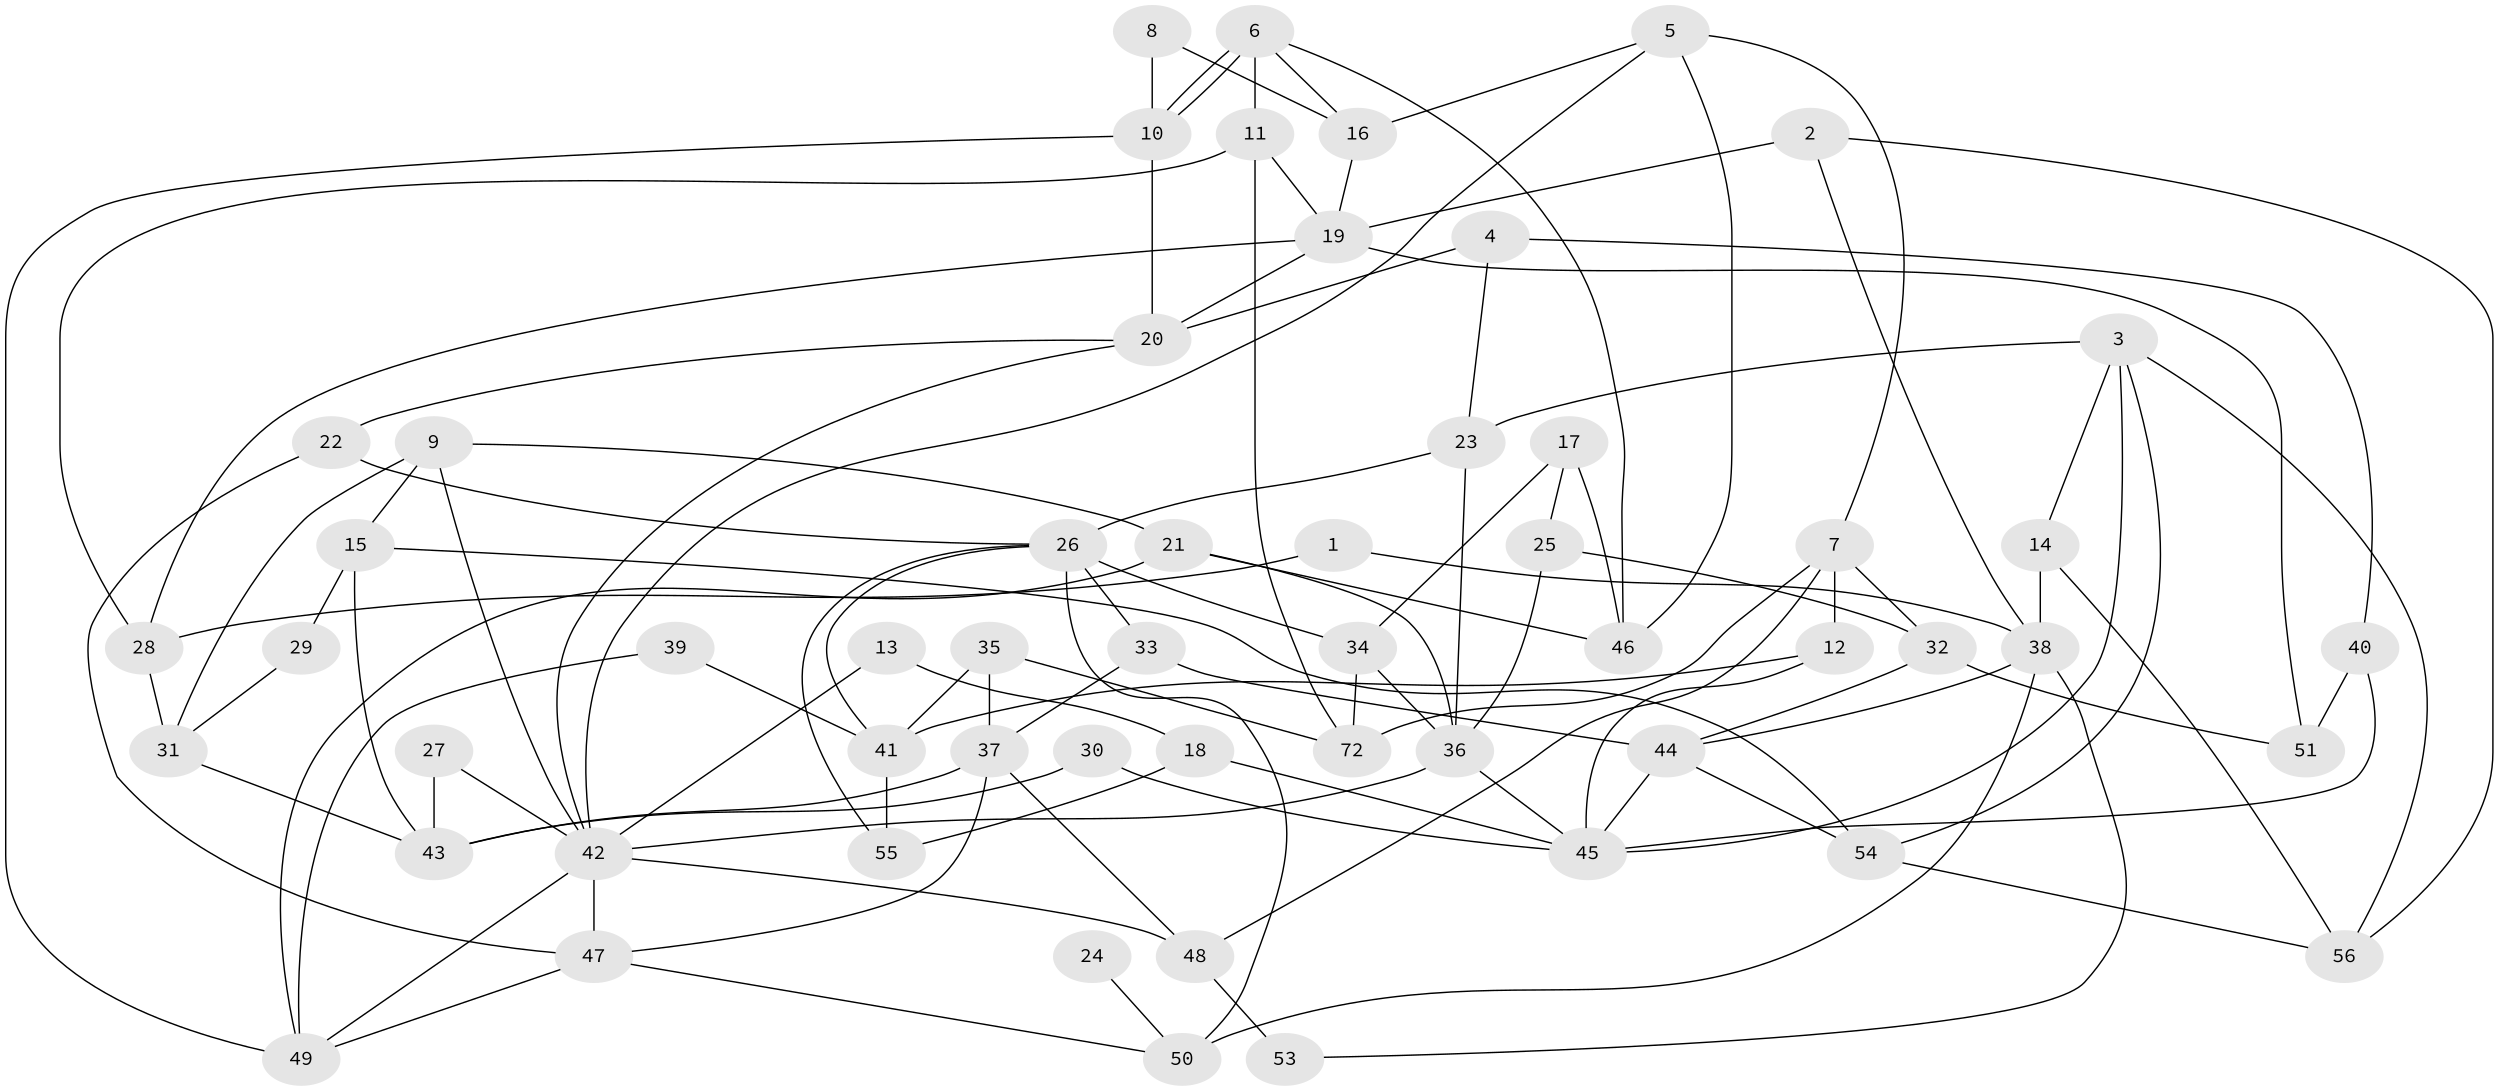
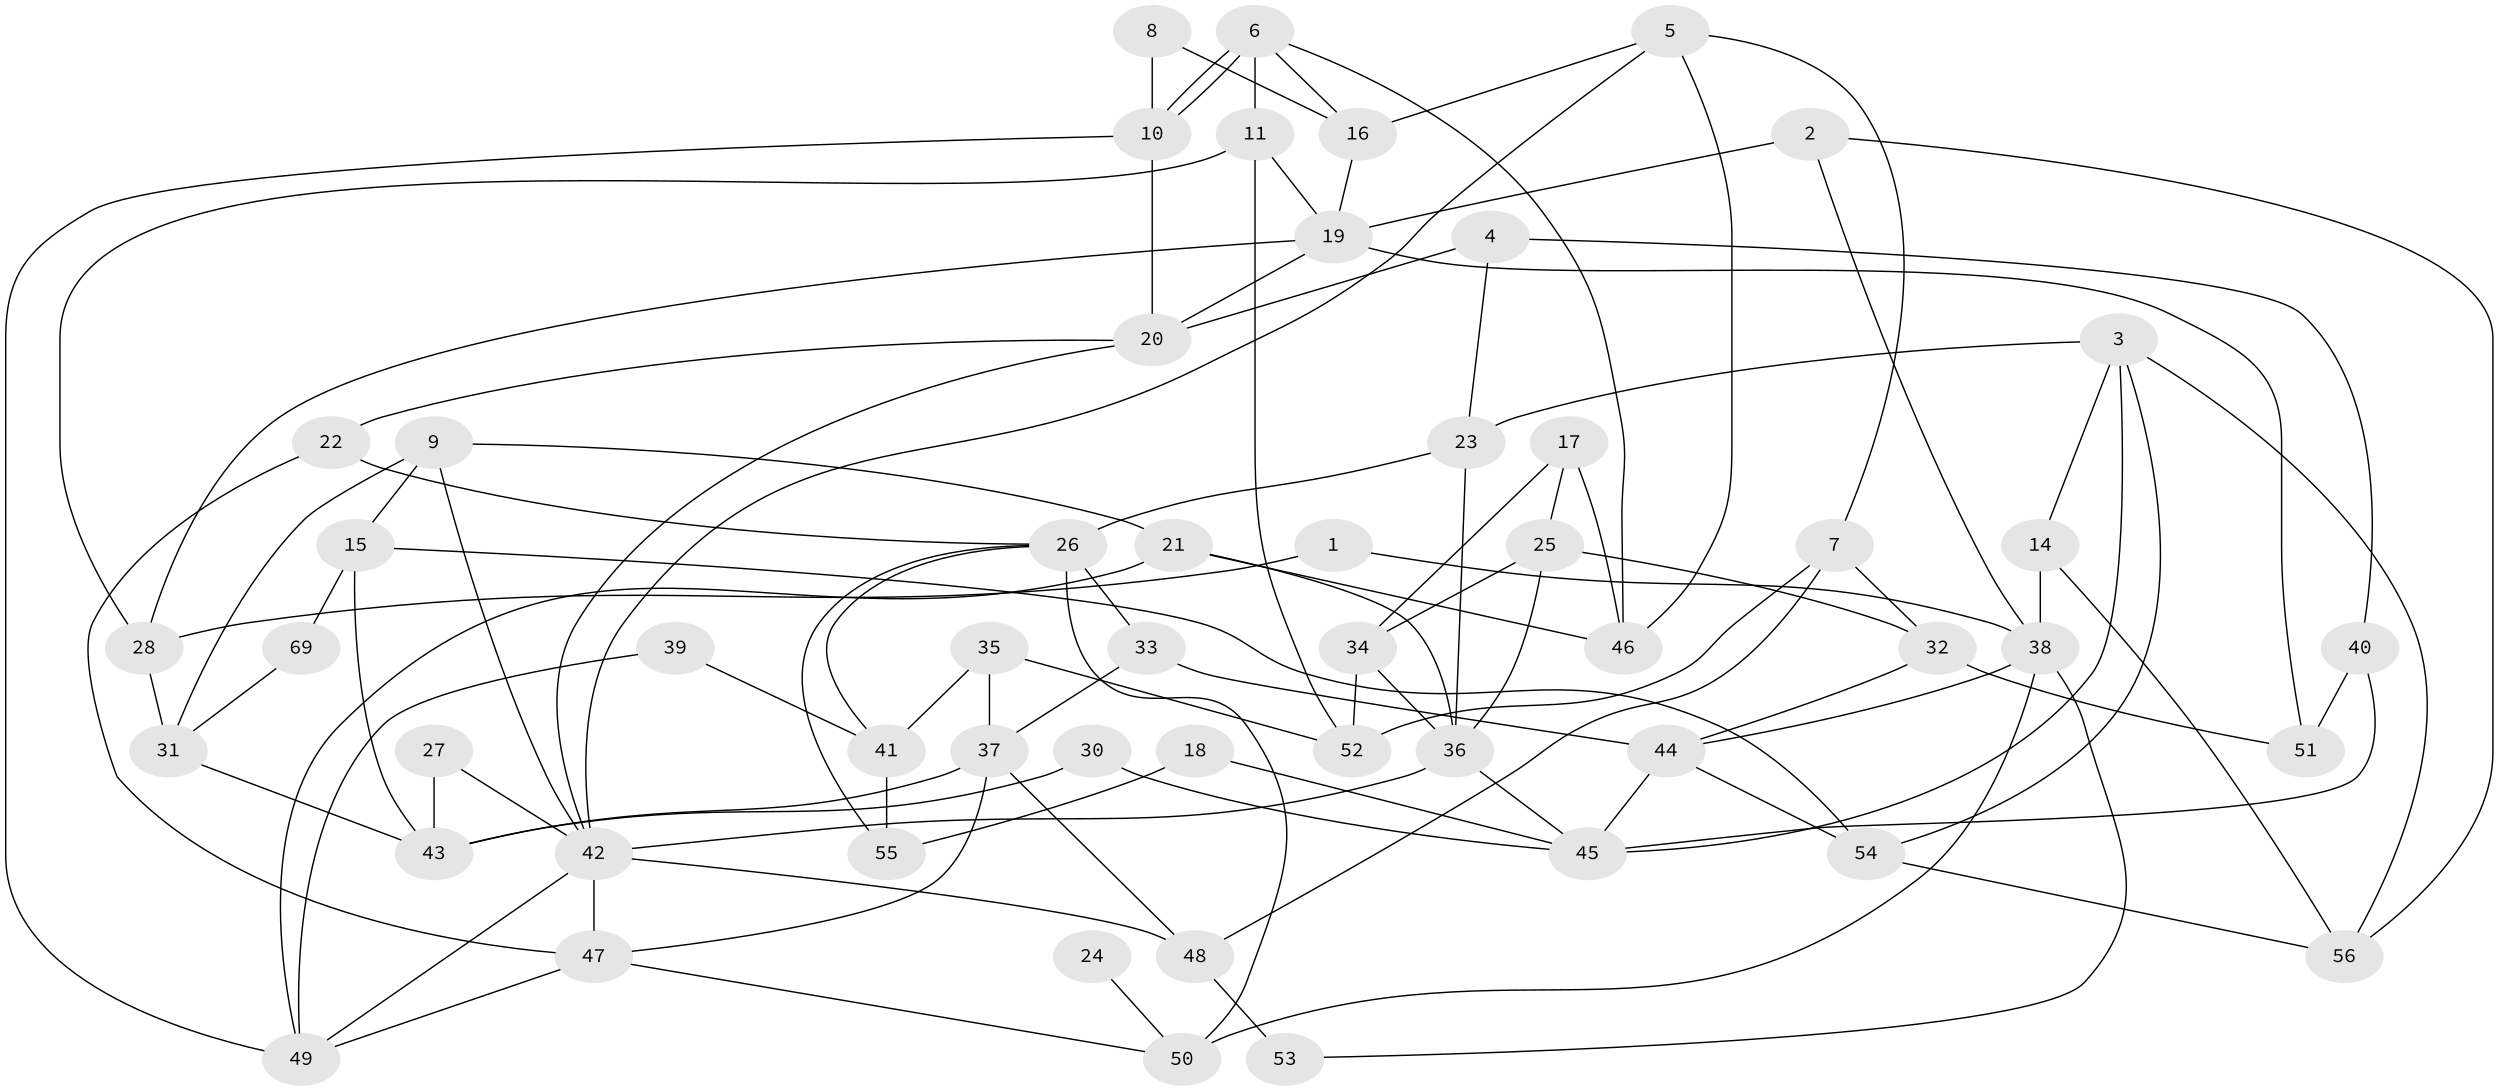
(1210, 602) -> (1451, 597)
(301, 648) -> (301, 648)
(887, 648) -> none
(1835, 648) -> none
(1352, 751) -> (1352, 751)
